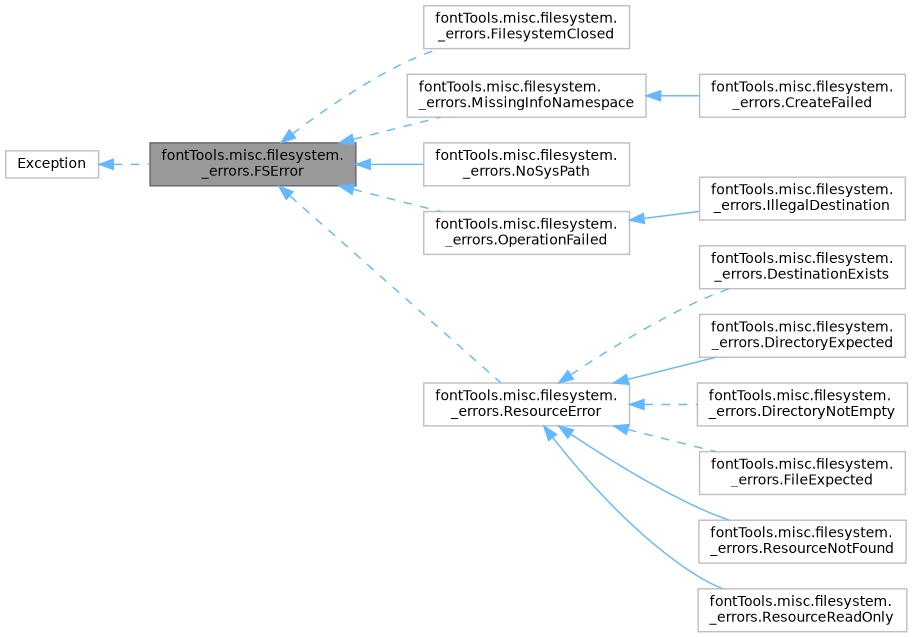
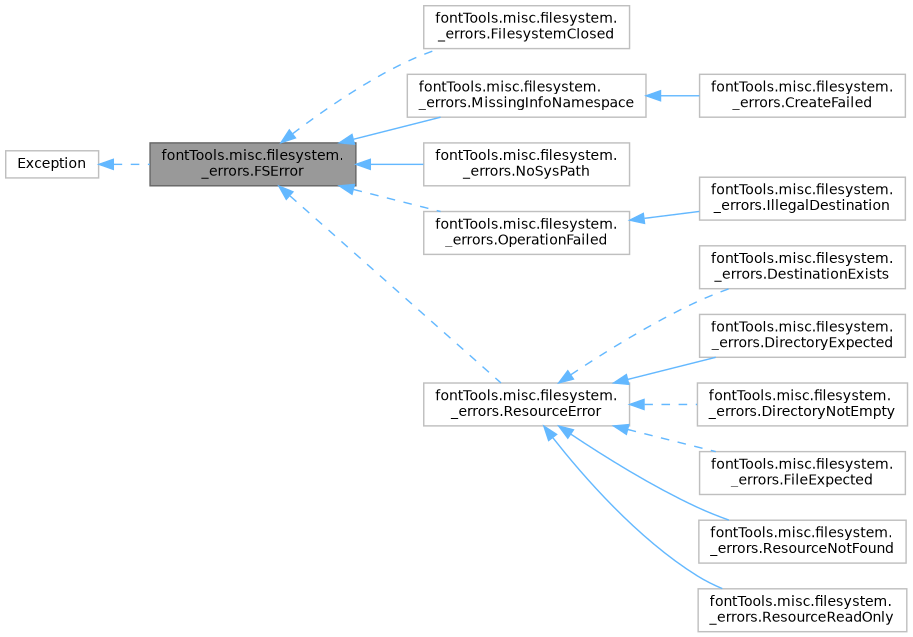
(397, 128) -> (397, 128)
